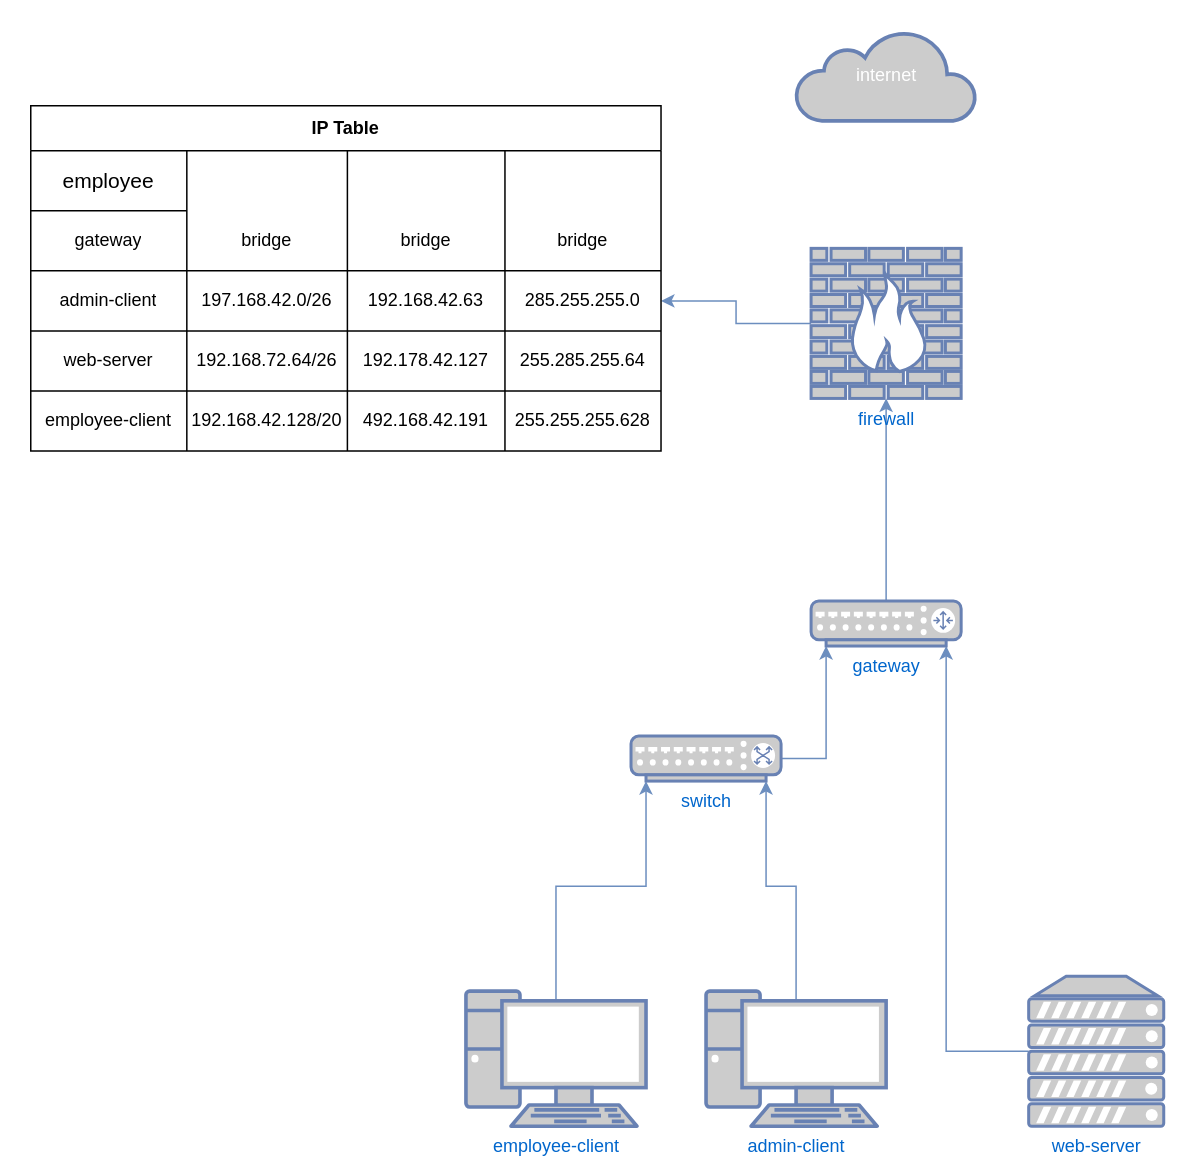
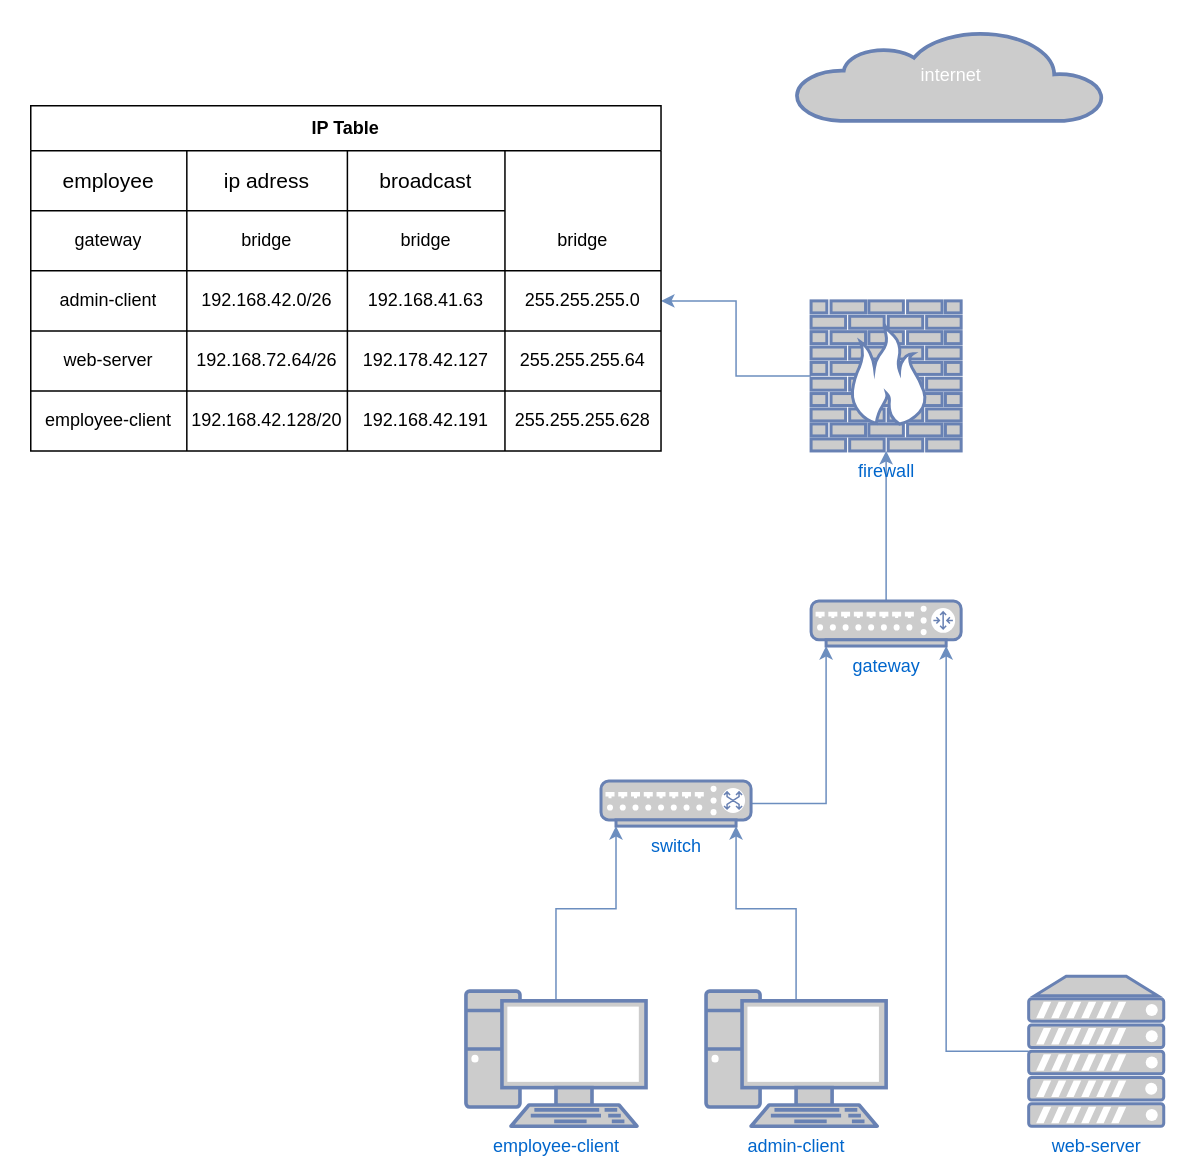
(886, 76) -> (950, 76)
none -> (267, 181)
none -> (426, 181)
(267, 301) -> (267, 301)
(426, 301) -> (426, 301)
(583, 301) -> (583, 301)
(886, 323) -> (886, 376)
(583, 361) -> (583, 361)
(426, 421) -> (426, 421)
(706, 758) -> (676, 803)
